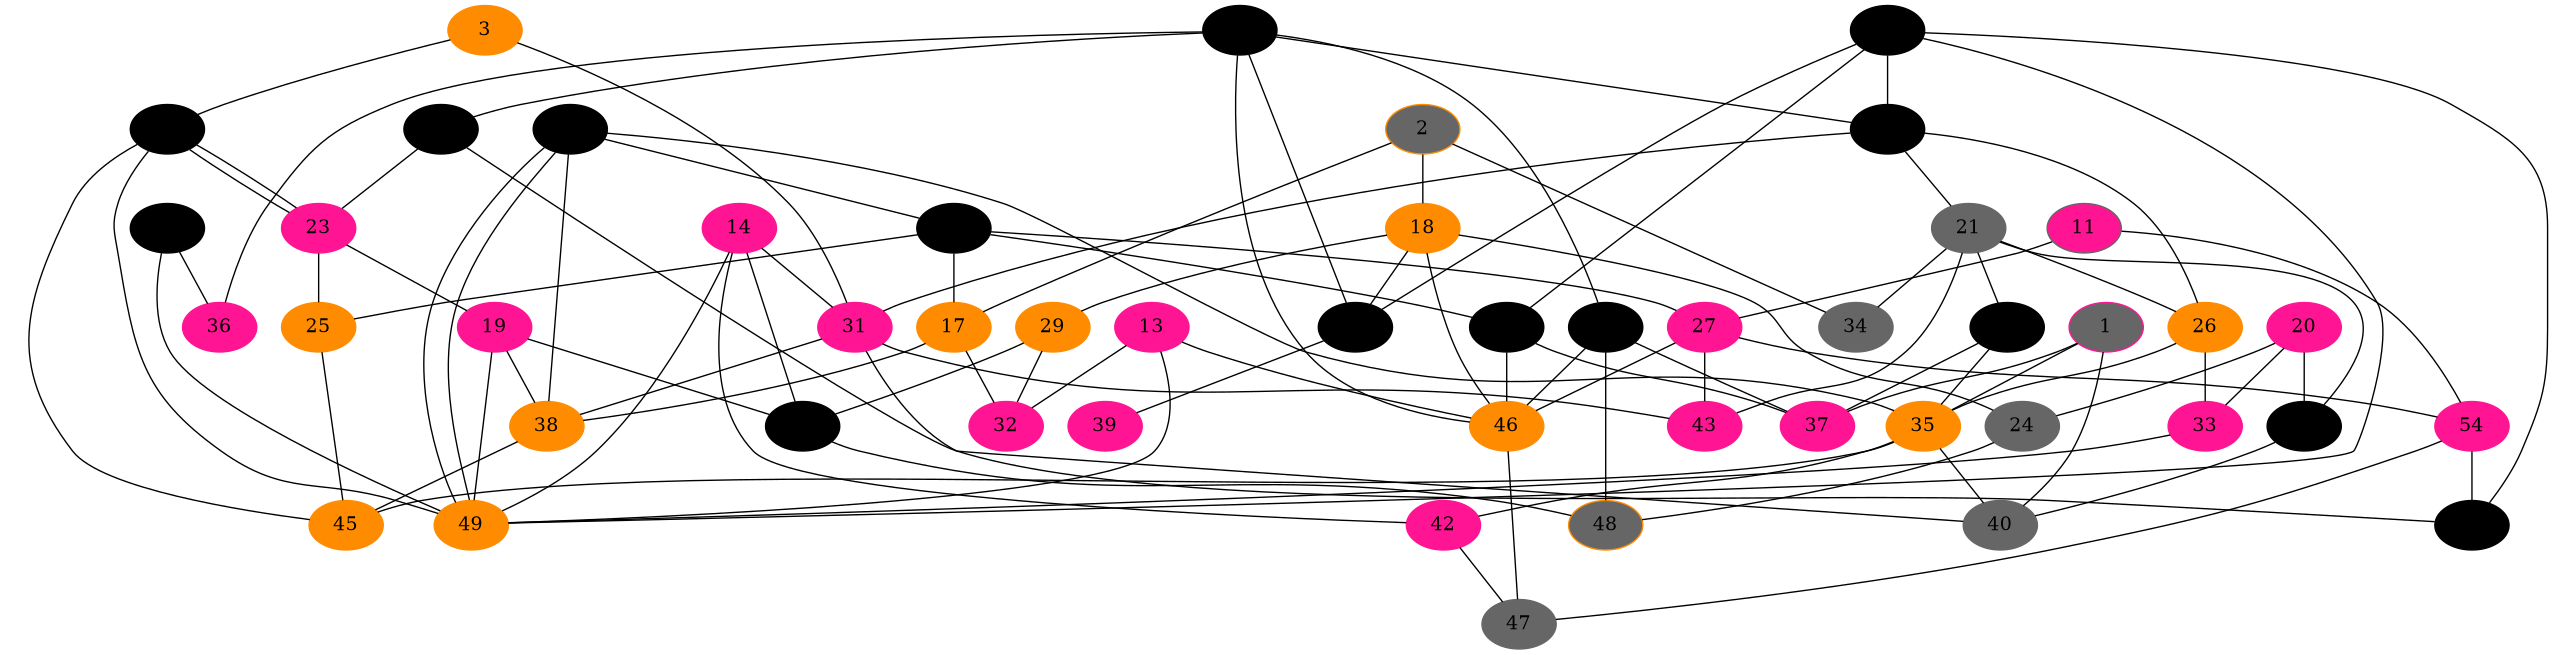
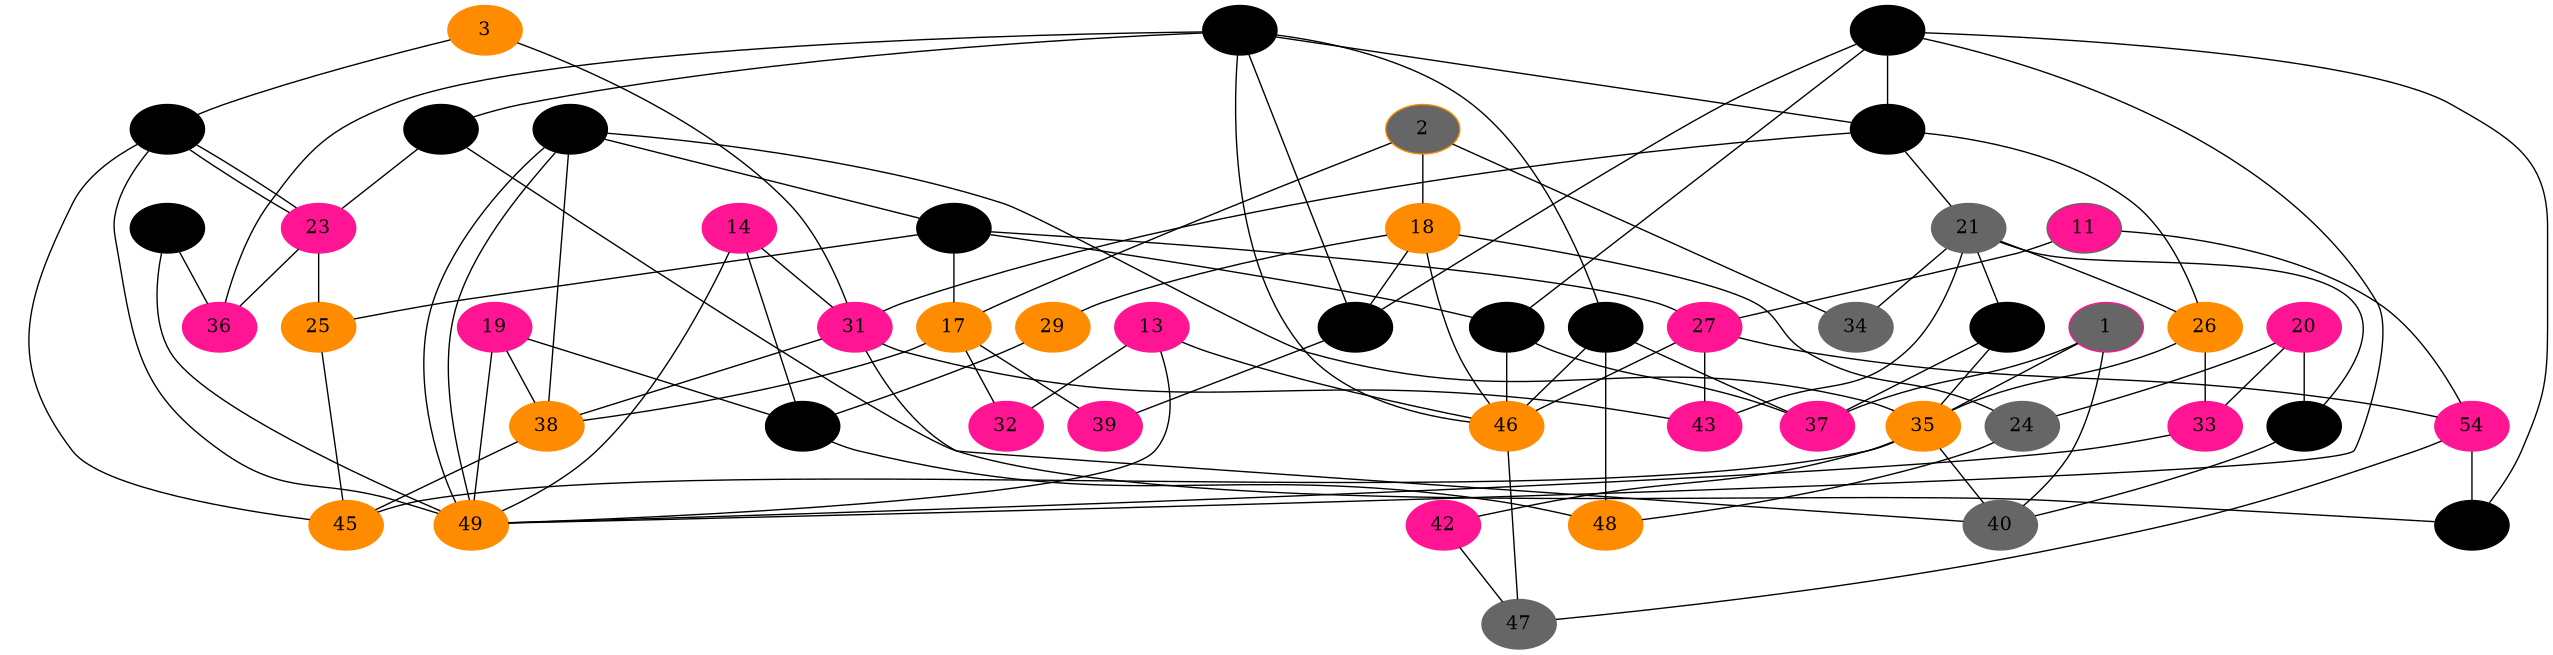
(407, 278) -> (269, 278)
none -> (1015, 367)
(1033, 370) -> none
(909, 489) -> none
(1606, 525) -> (1606, 525)
